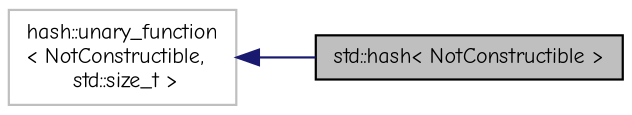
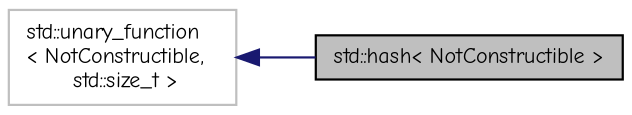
(123, 57) -> (123, 57)
